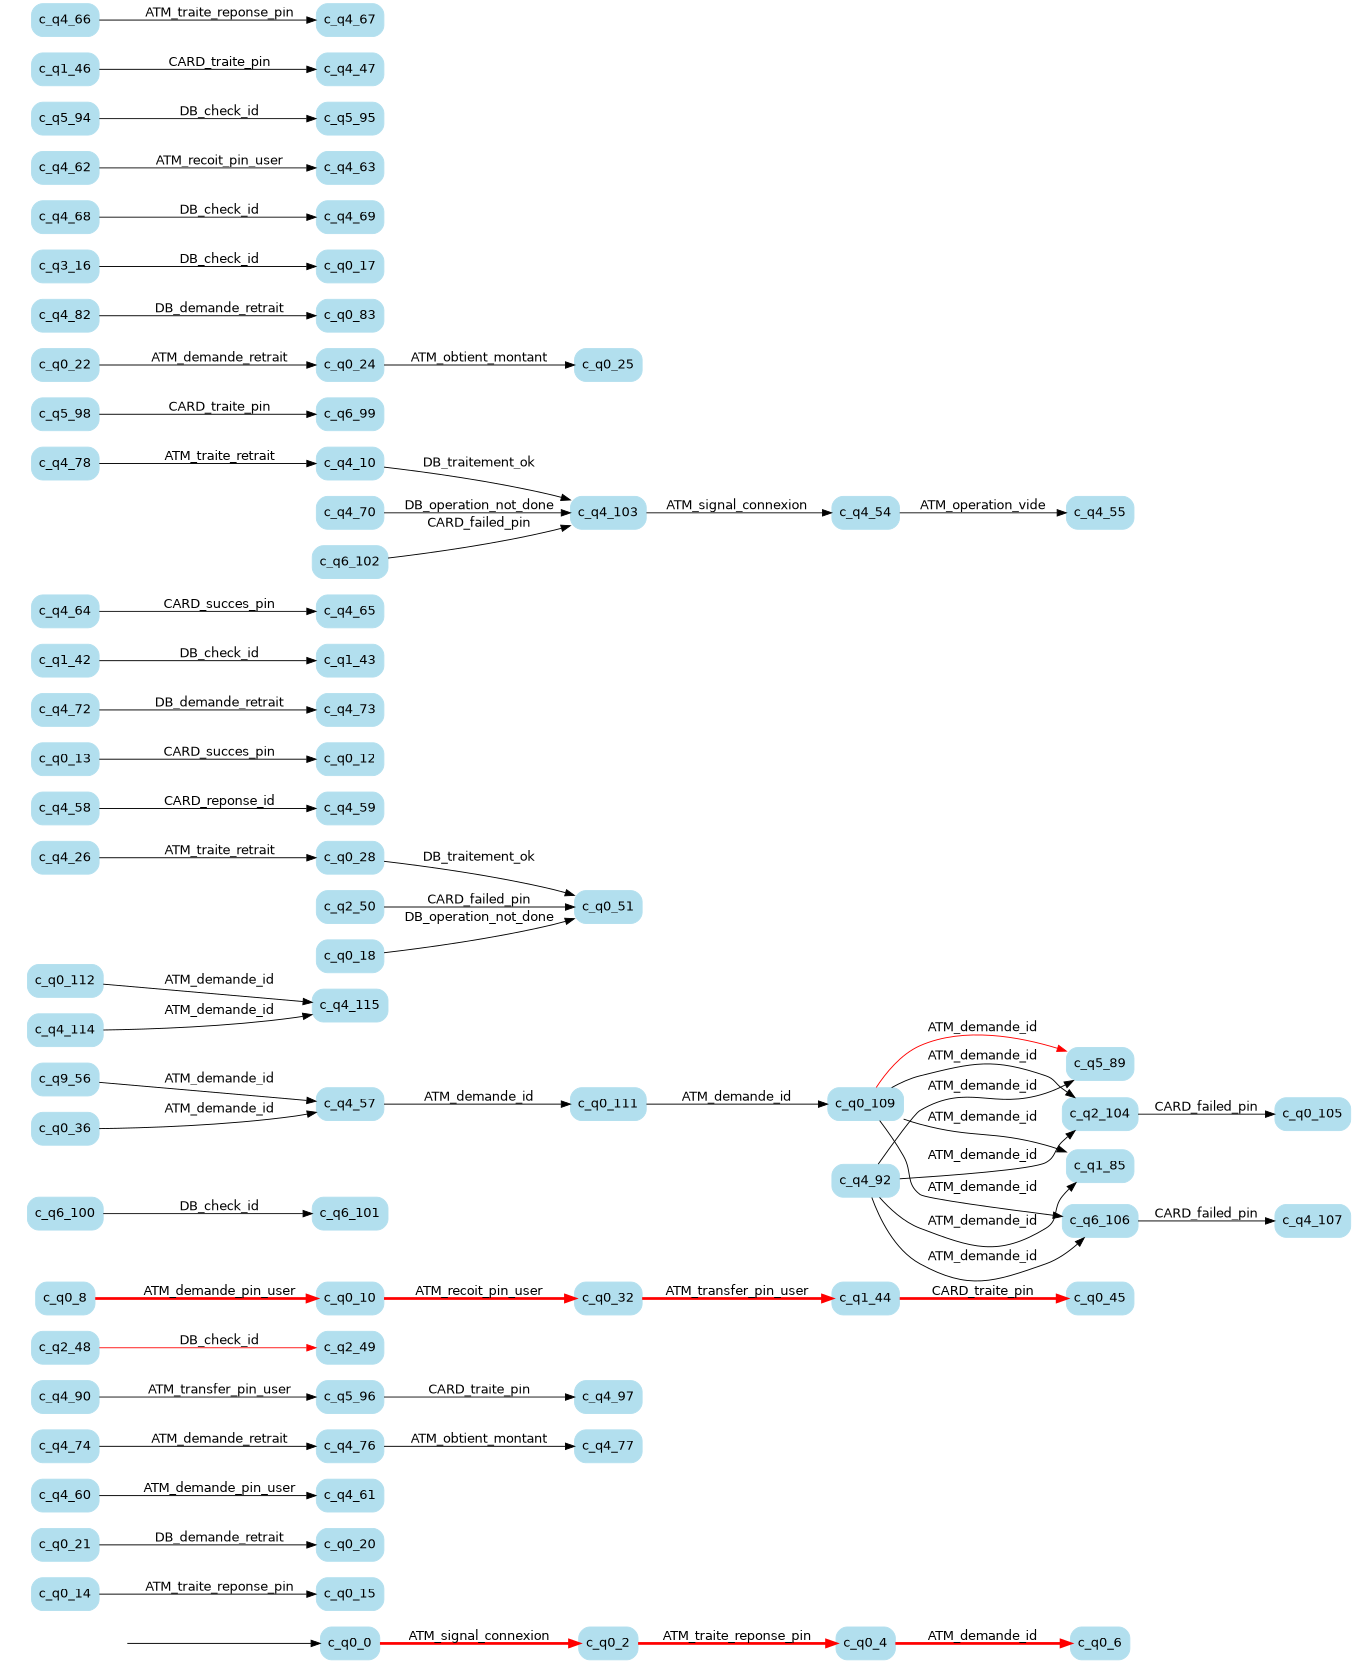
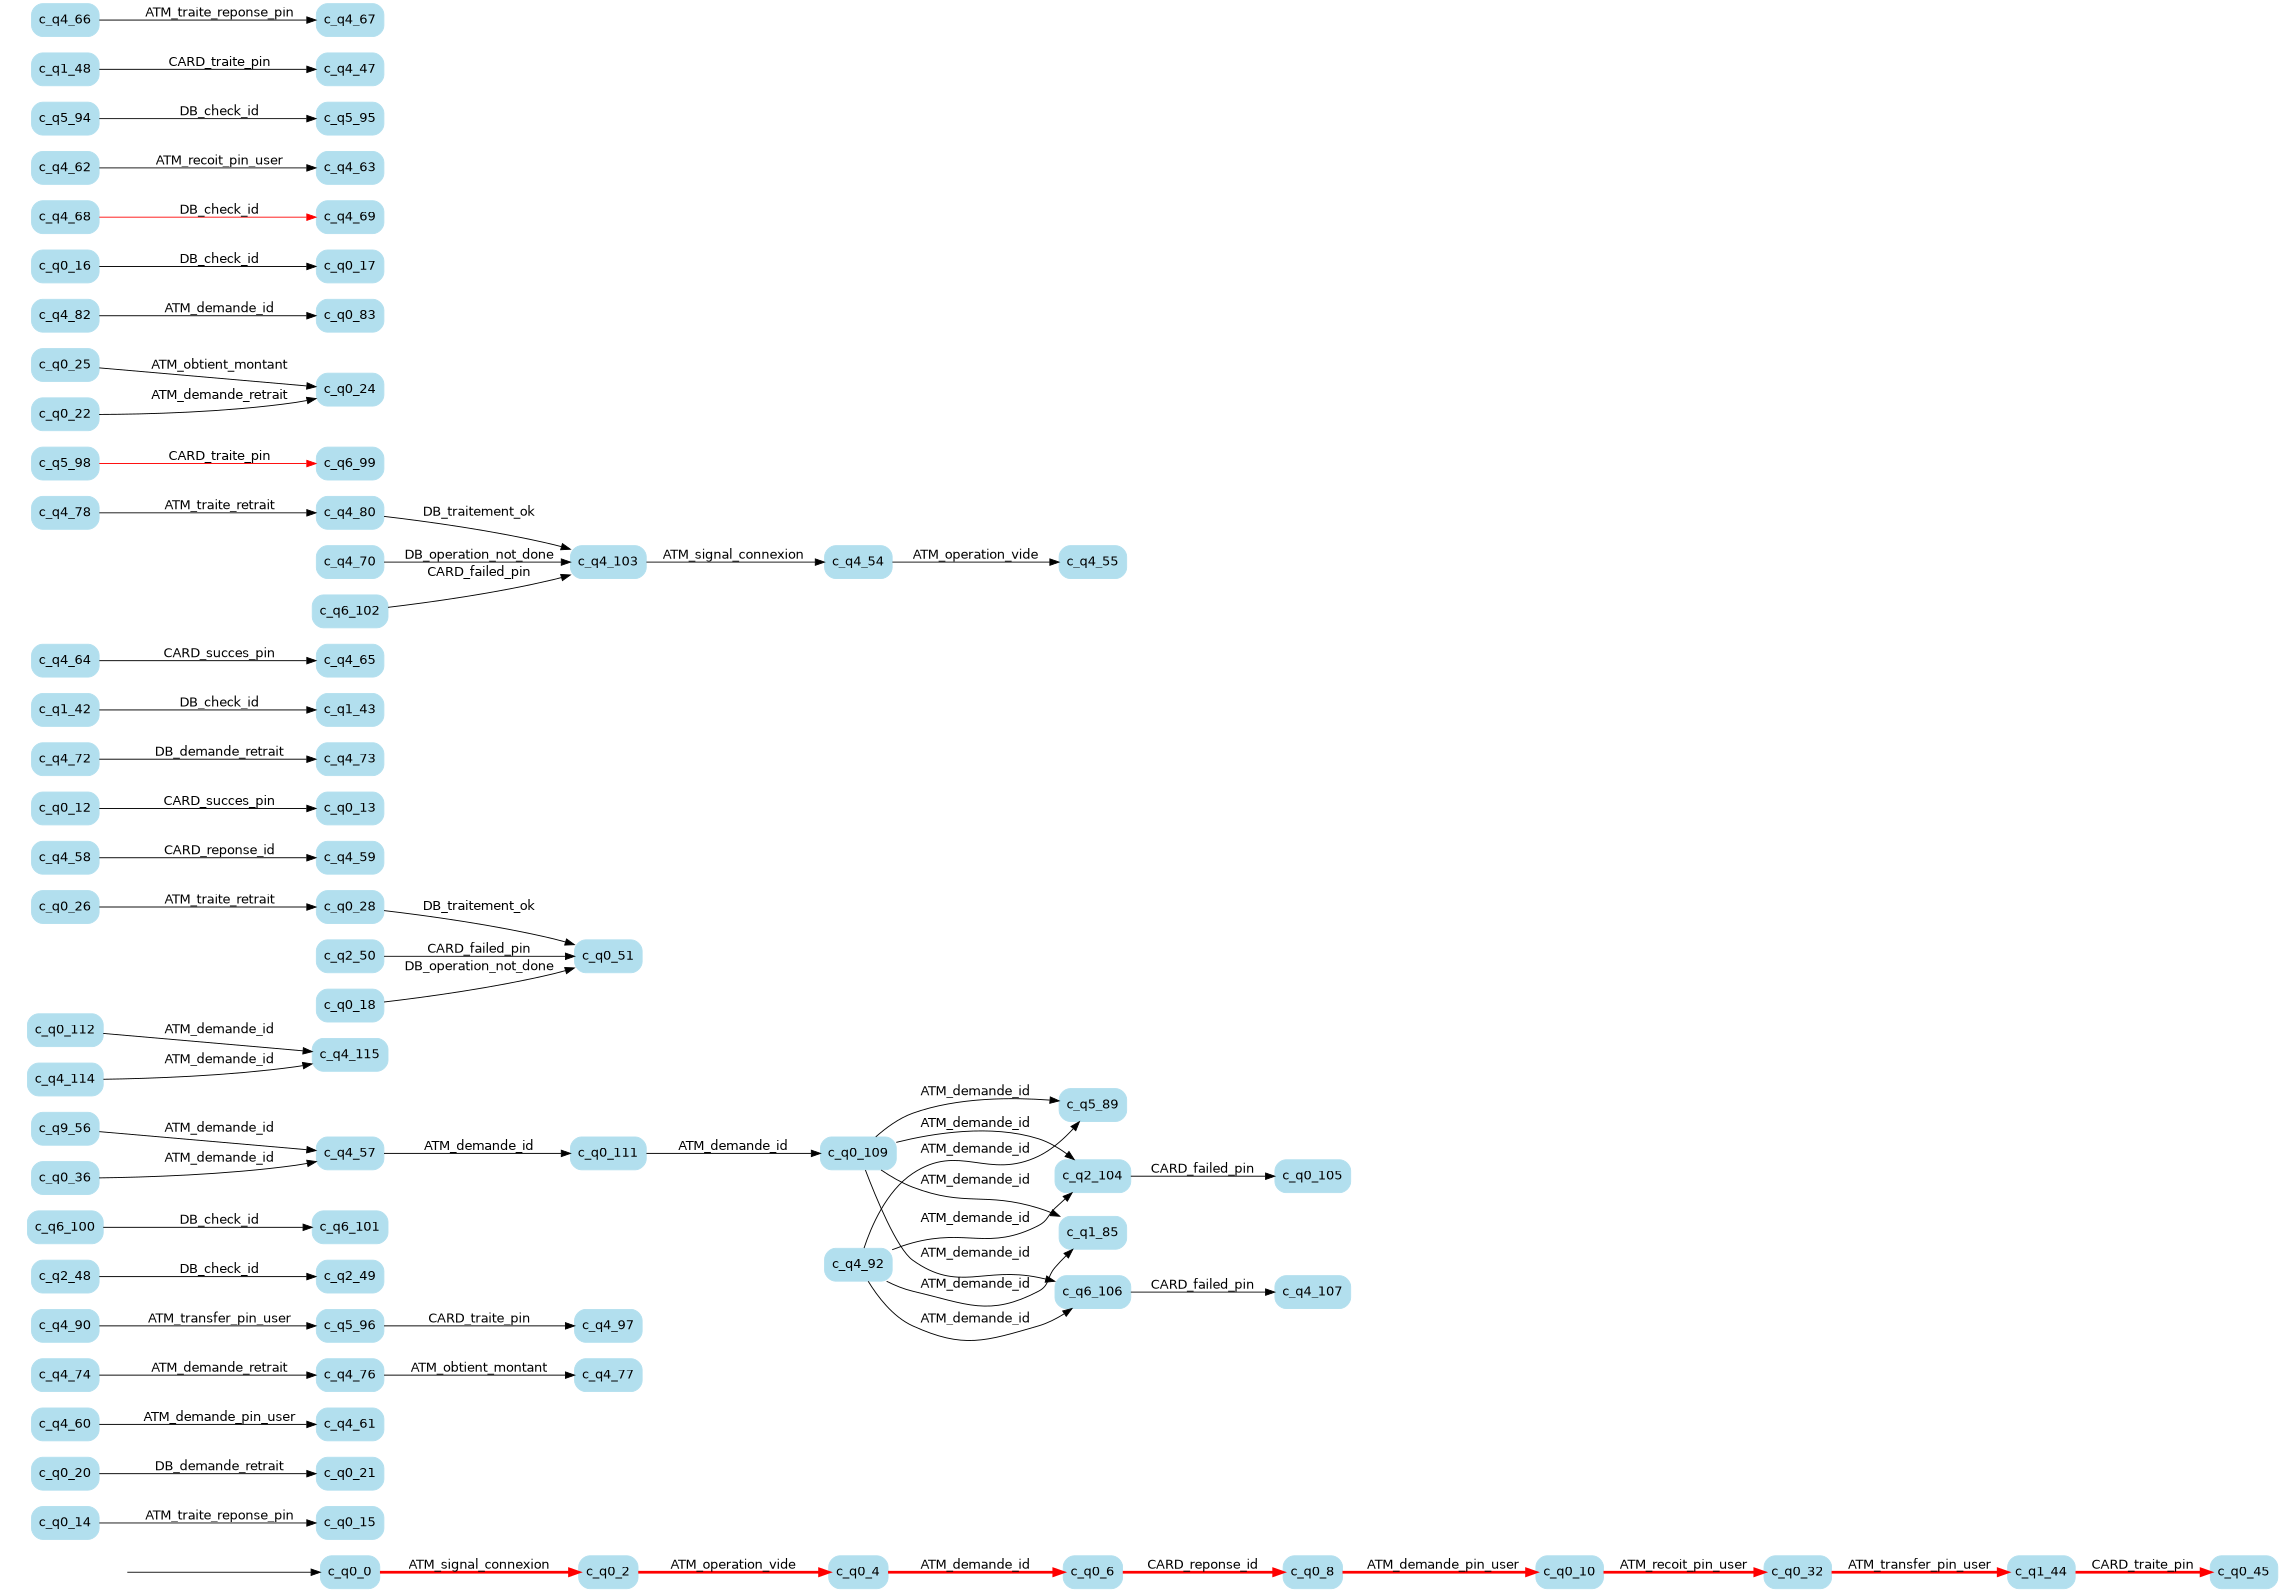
(65, 69) -> (65, 69)
(203, 217) -> (203, 217)
(65, 266) -> (65, 266)
(220, 309) -> (220, 309)
(475, 365) -> (203, 377)
(203, 414) -> (203, 464)
(350, 464) -> (350, 513)
(203, 759) -> (203, 808)
(65, 858) -> (65, 907)
(958, 1036) -> (959, 1102)
(203, 1348) -> (203, 1277)
(203, 1545) -> (203, 1474)
none -> (1198, 1572)
(737, 1637) -> (733, 1565)
